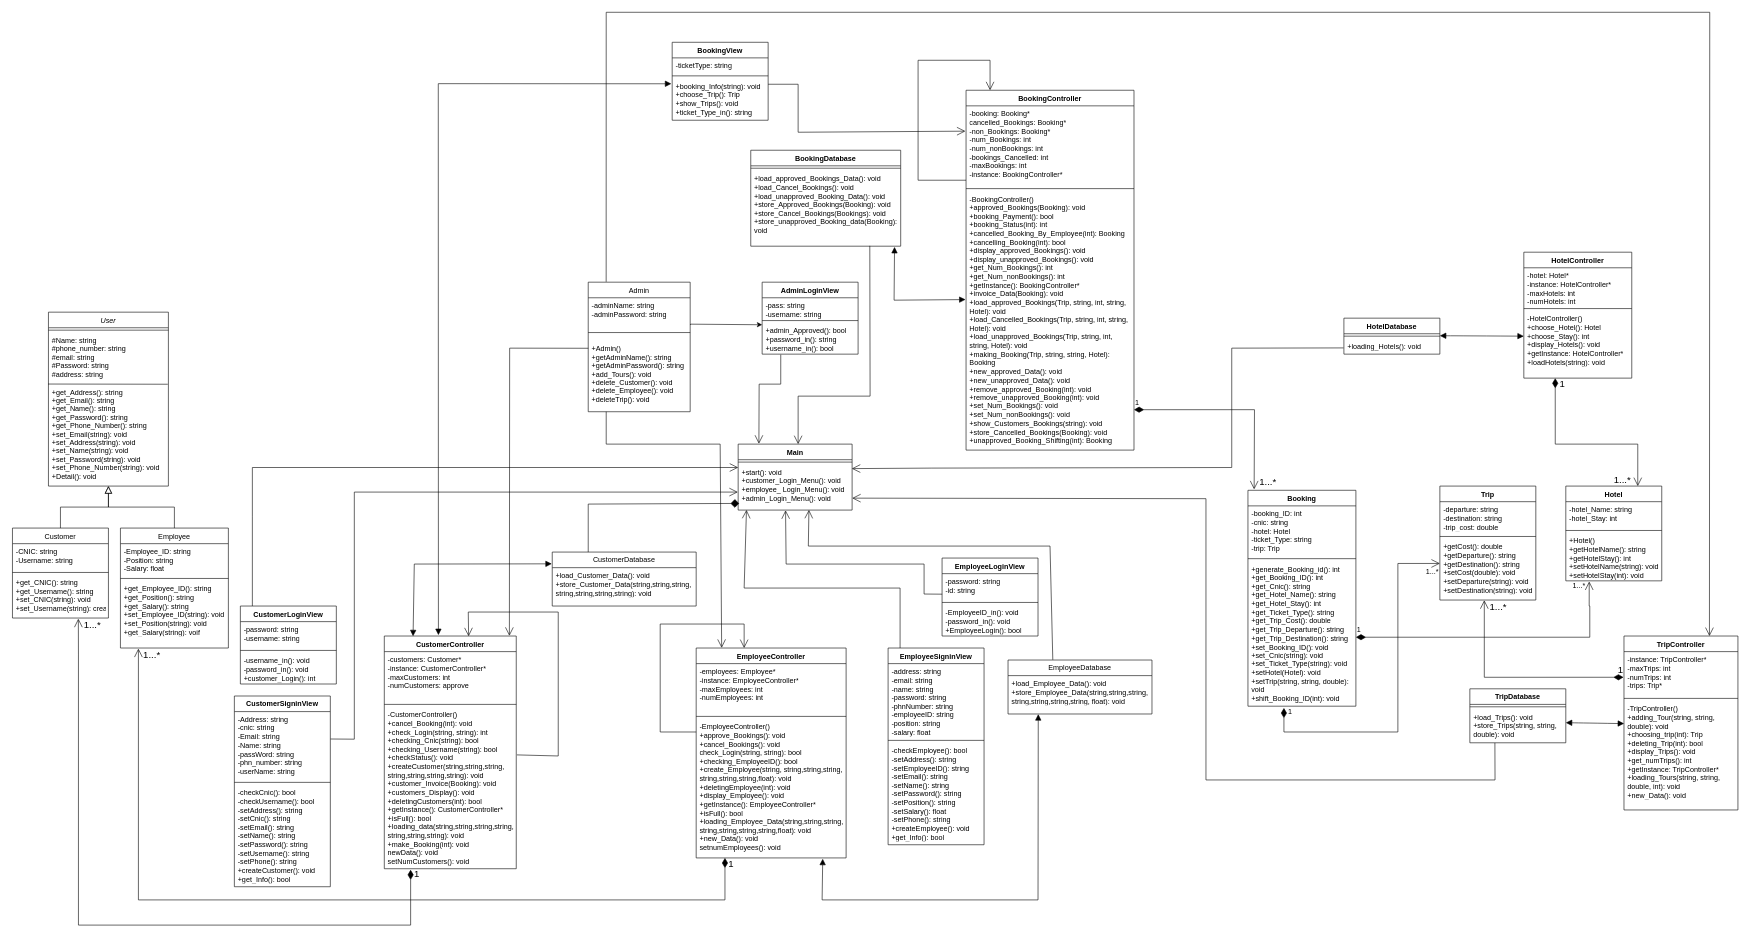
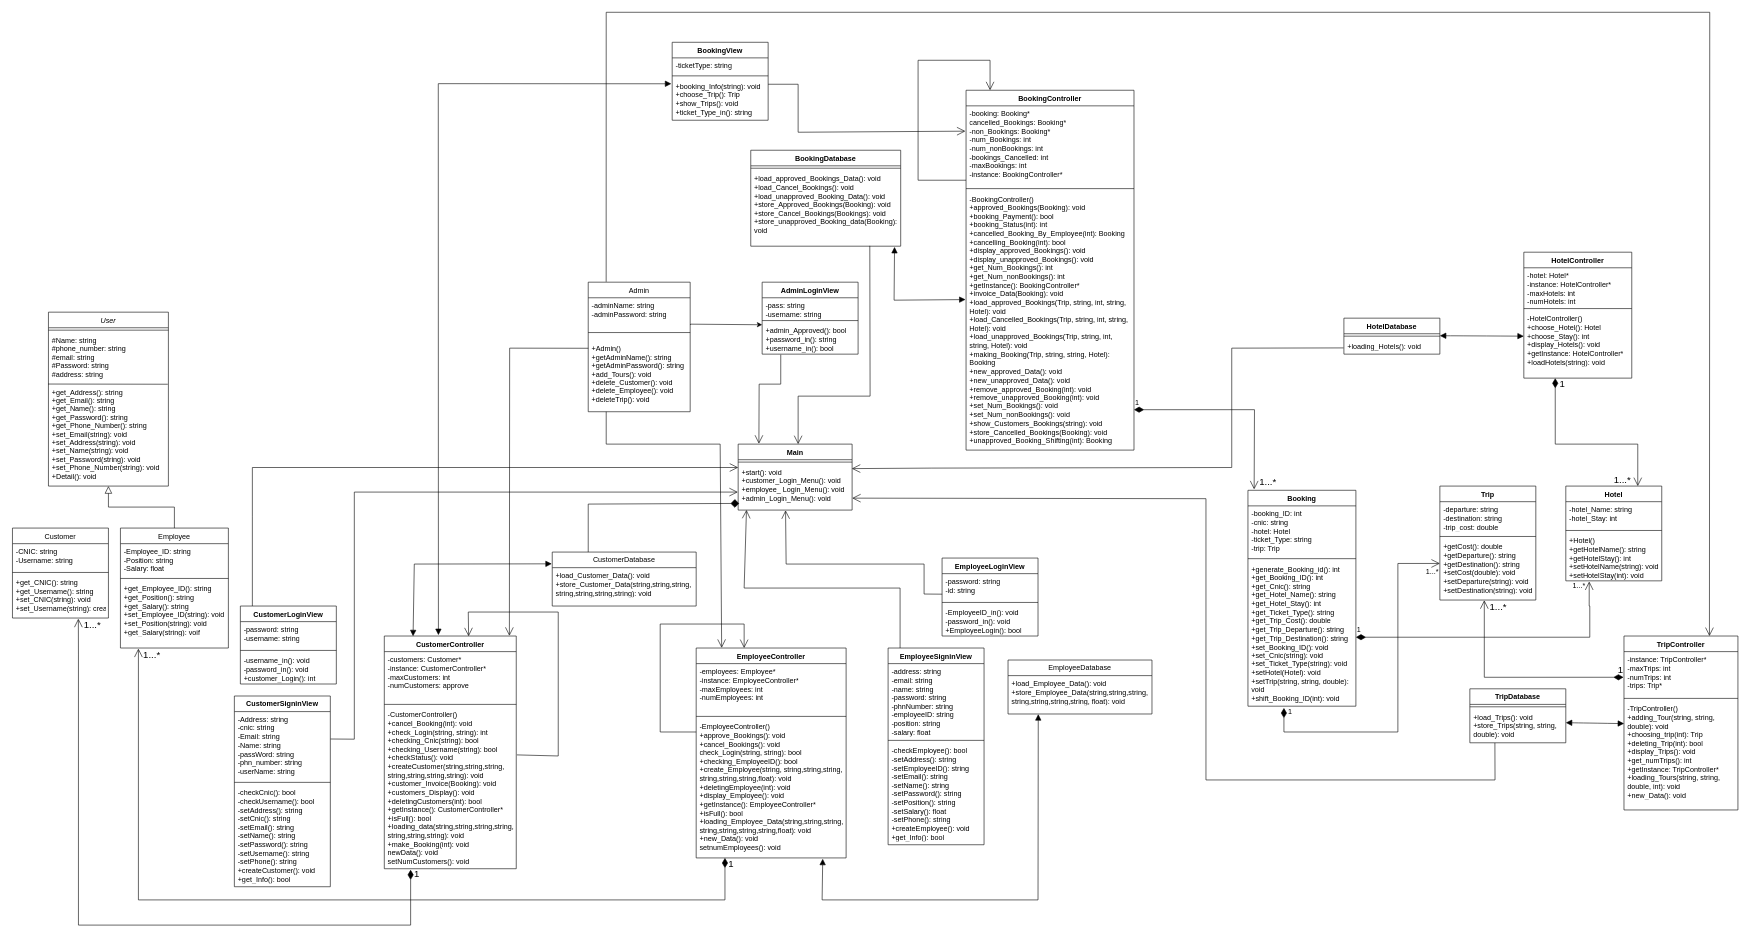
(72, 507) -> none
(1052, 601) -> none
